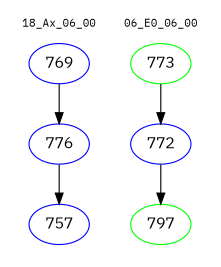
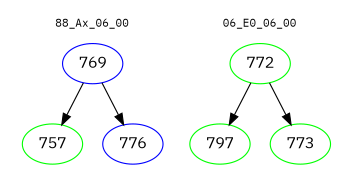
(60, 24) -> (93, 24)
(161, 98) -> (278, 99)
(161, 144) -> (260, 64)
(59, 179) -> (75, 99)
(59, 224) -> (52, 144)
